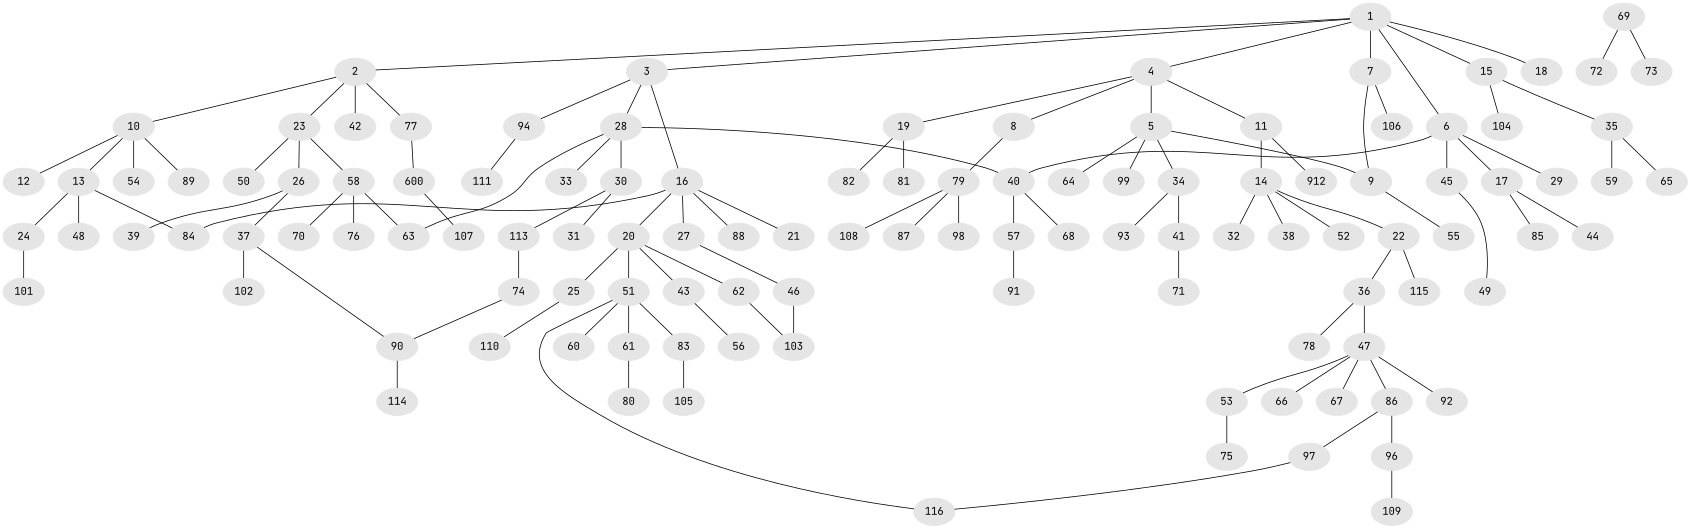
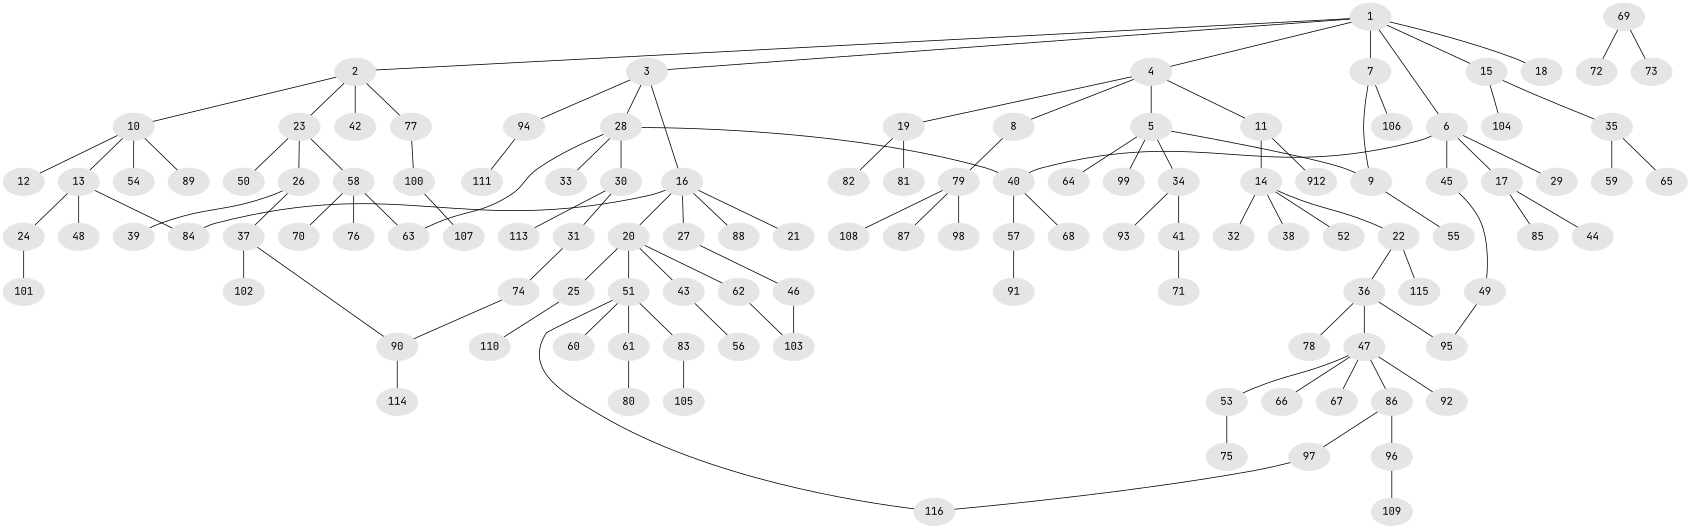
(414, 182) -> (414, 182)
(519, 264) -> (546, 264)
none -> (1447, 347)
